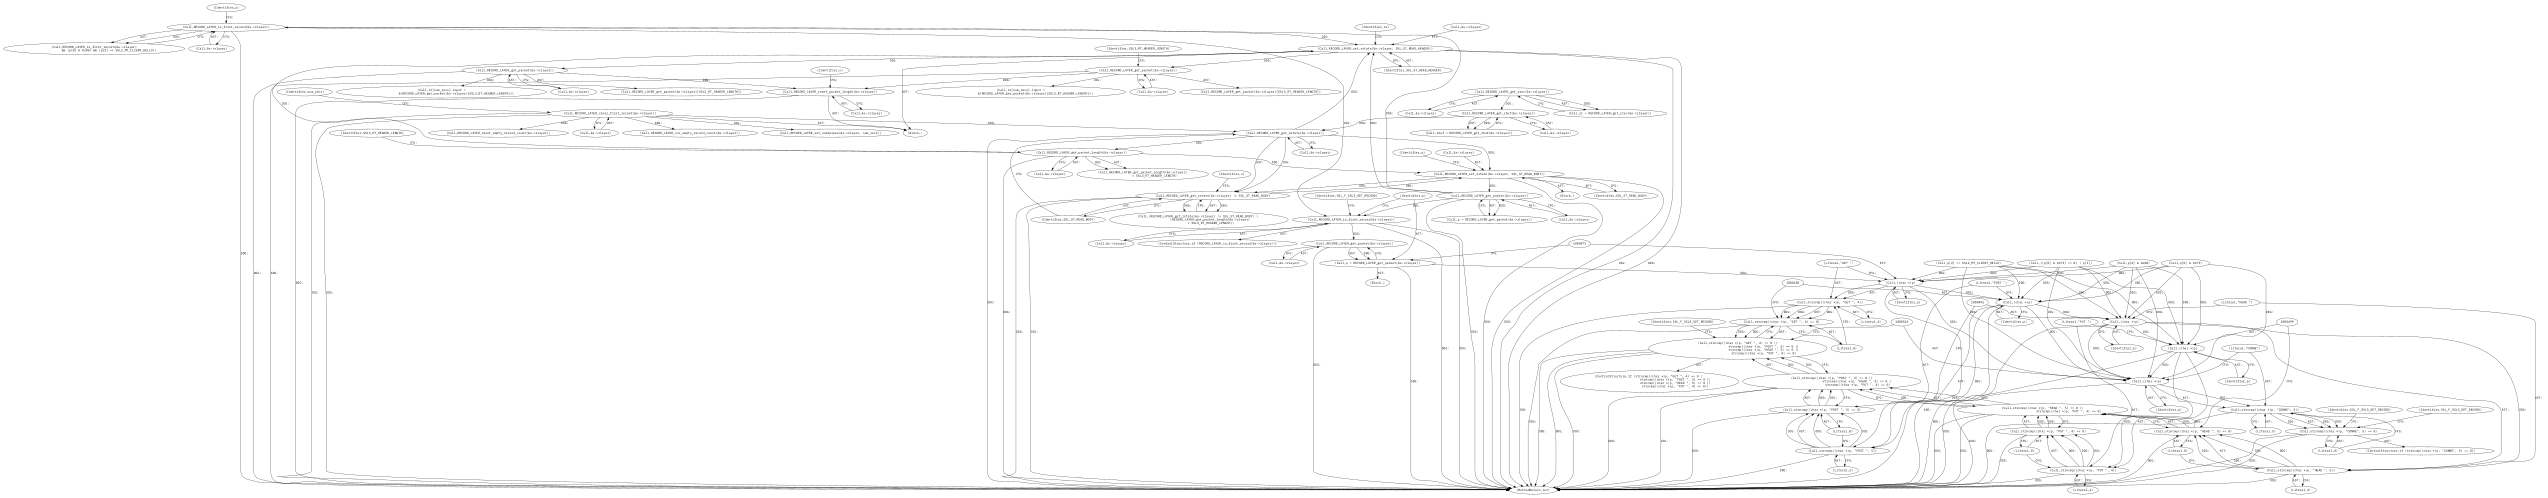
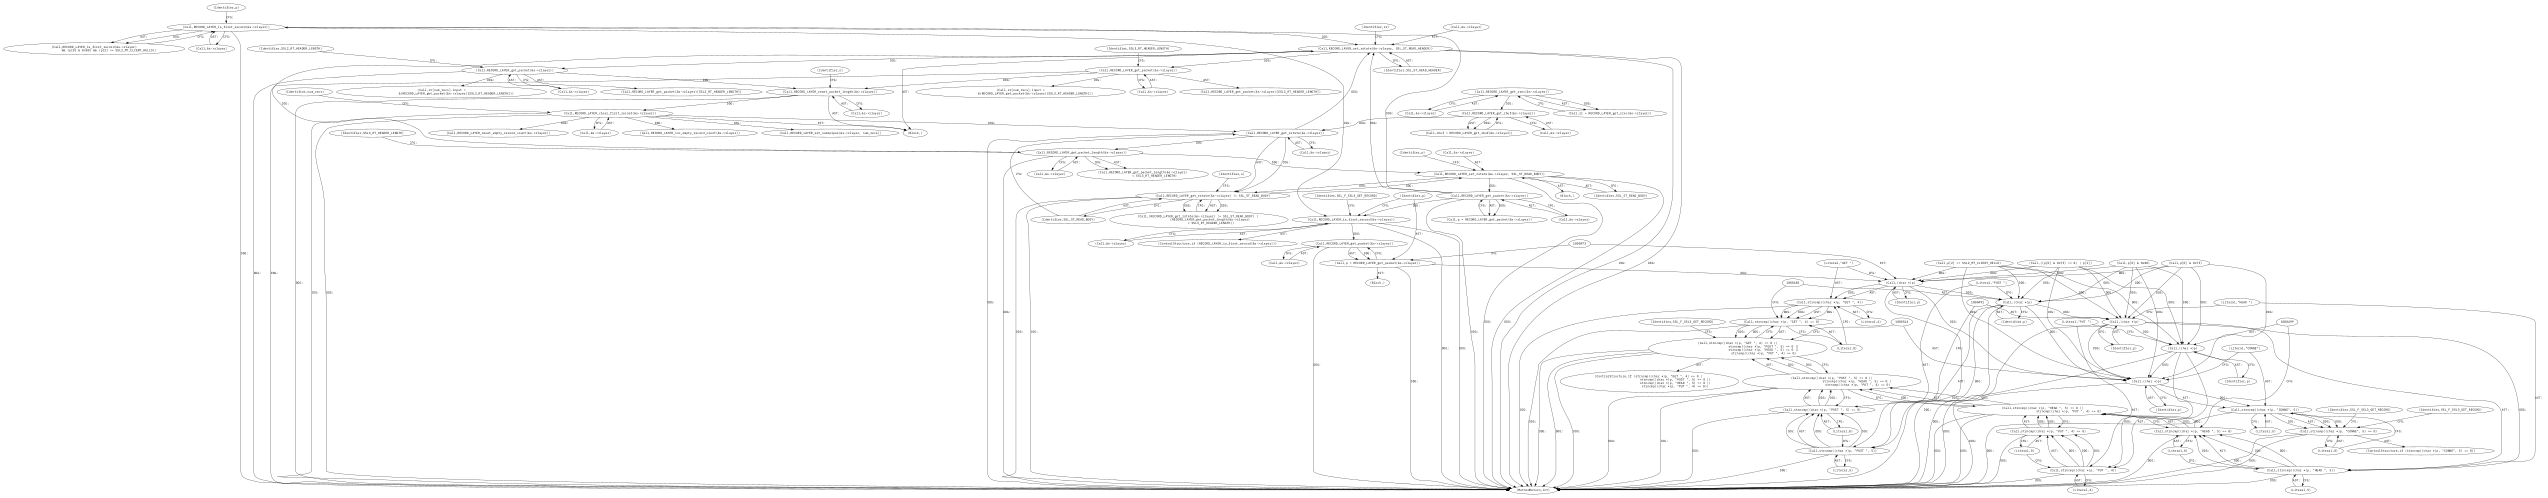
none -> (291, 49)
none -> (721, 103)
(1417, 141) -> none
